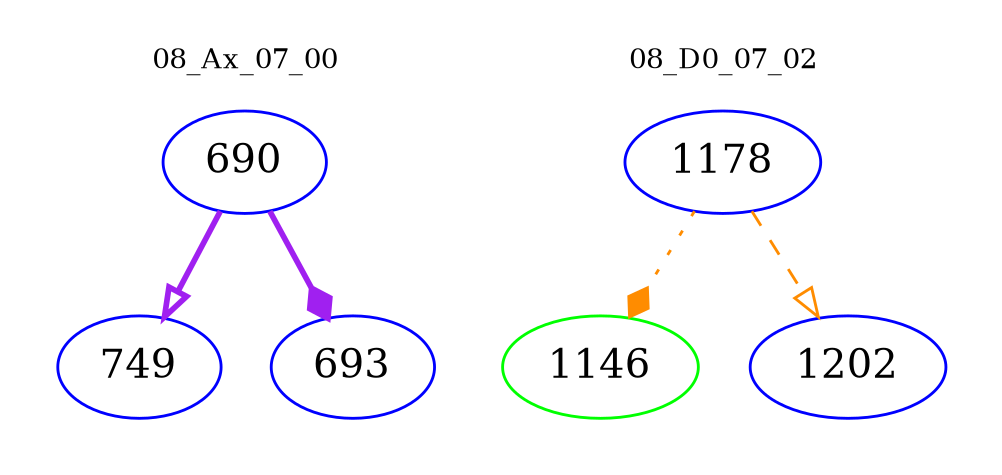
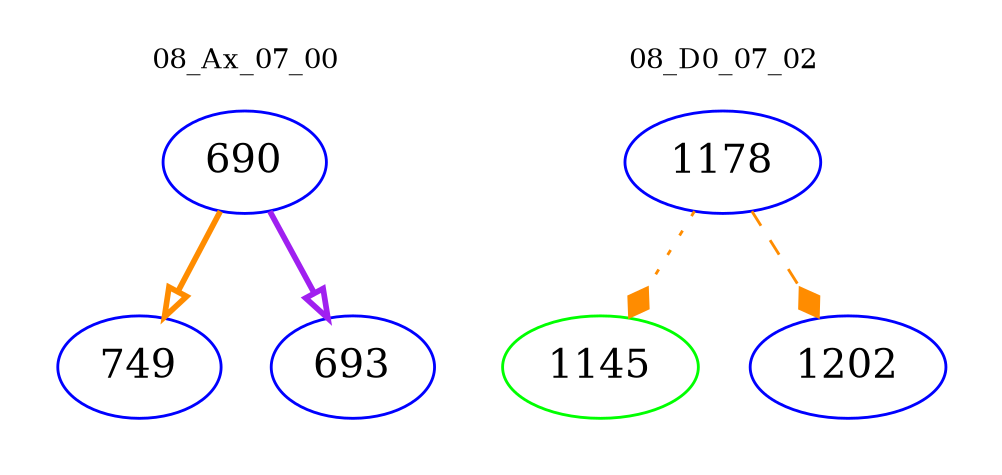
(291, 249) -> (292, 252)
(199, 251) -> (199, 251)
(777, 252) -> (776, 249)
(600, 367) -> (600, 367)
